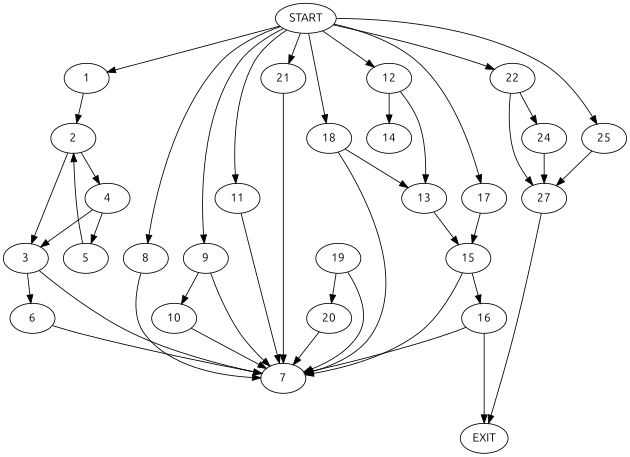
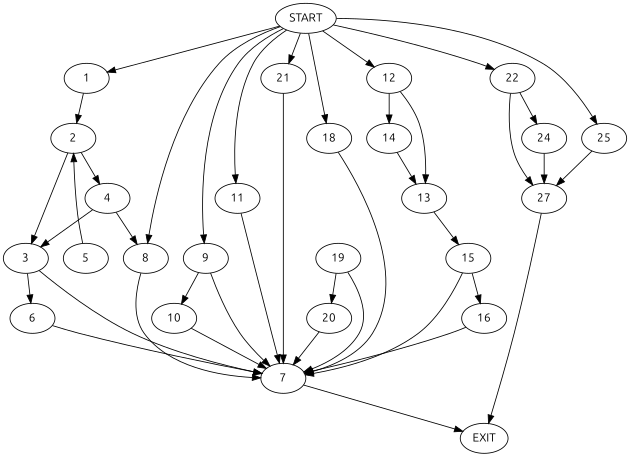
(373, 166) -> (404, 164)
(484, 198) -> none
(98, 224) -> (124, 225)
(484, 374) -> (379, 407)
